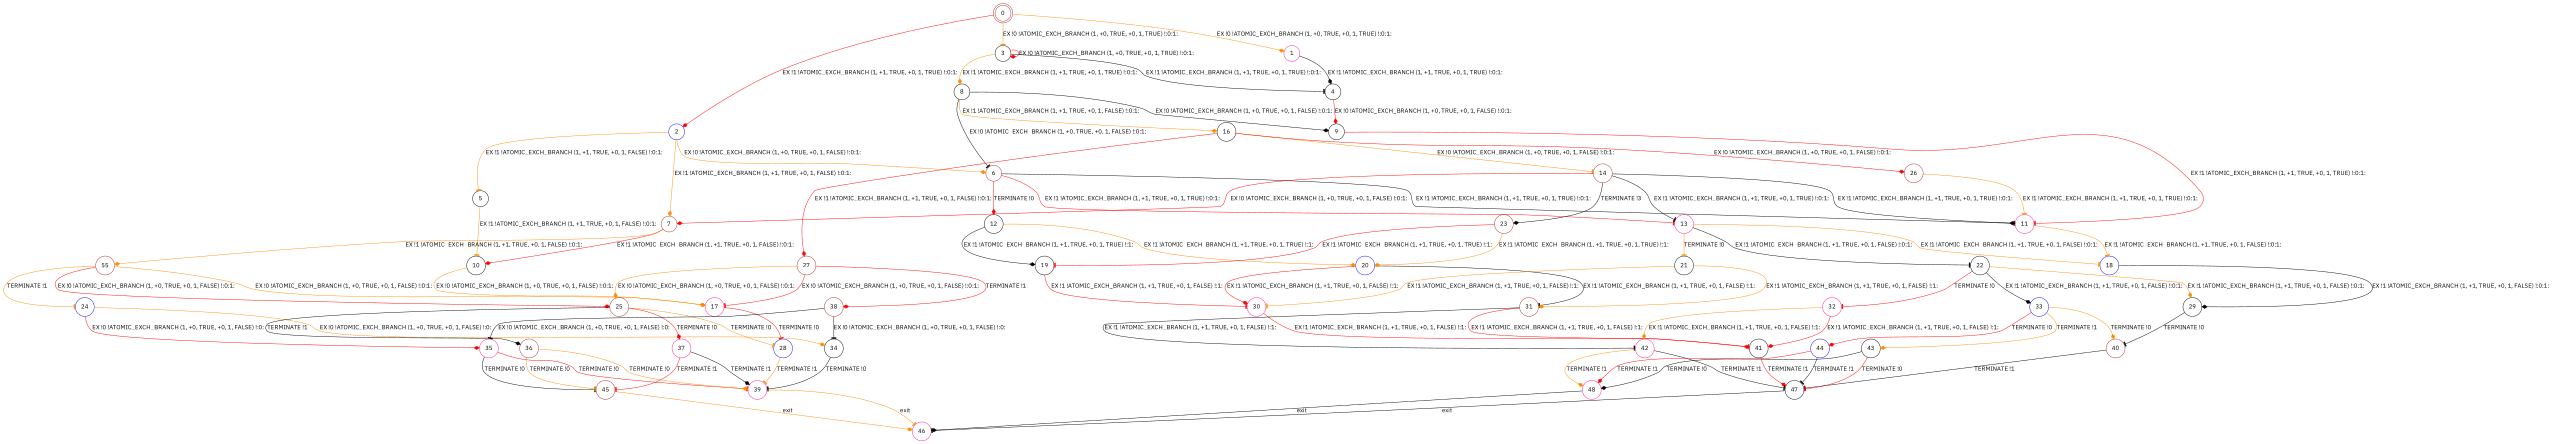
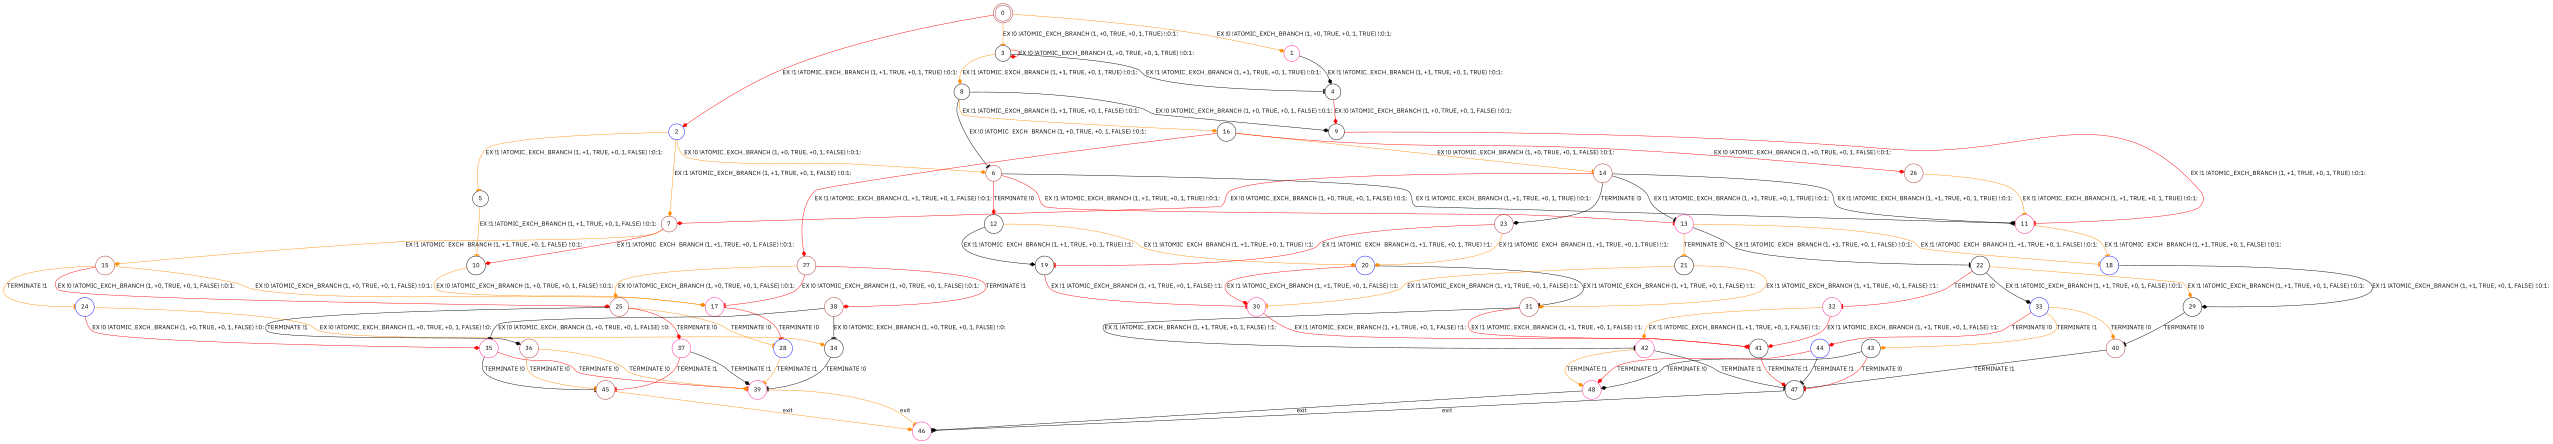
(105, 266) -> (105, 266)
